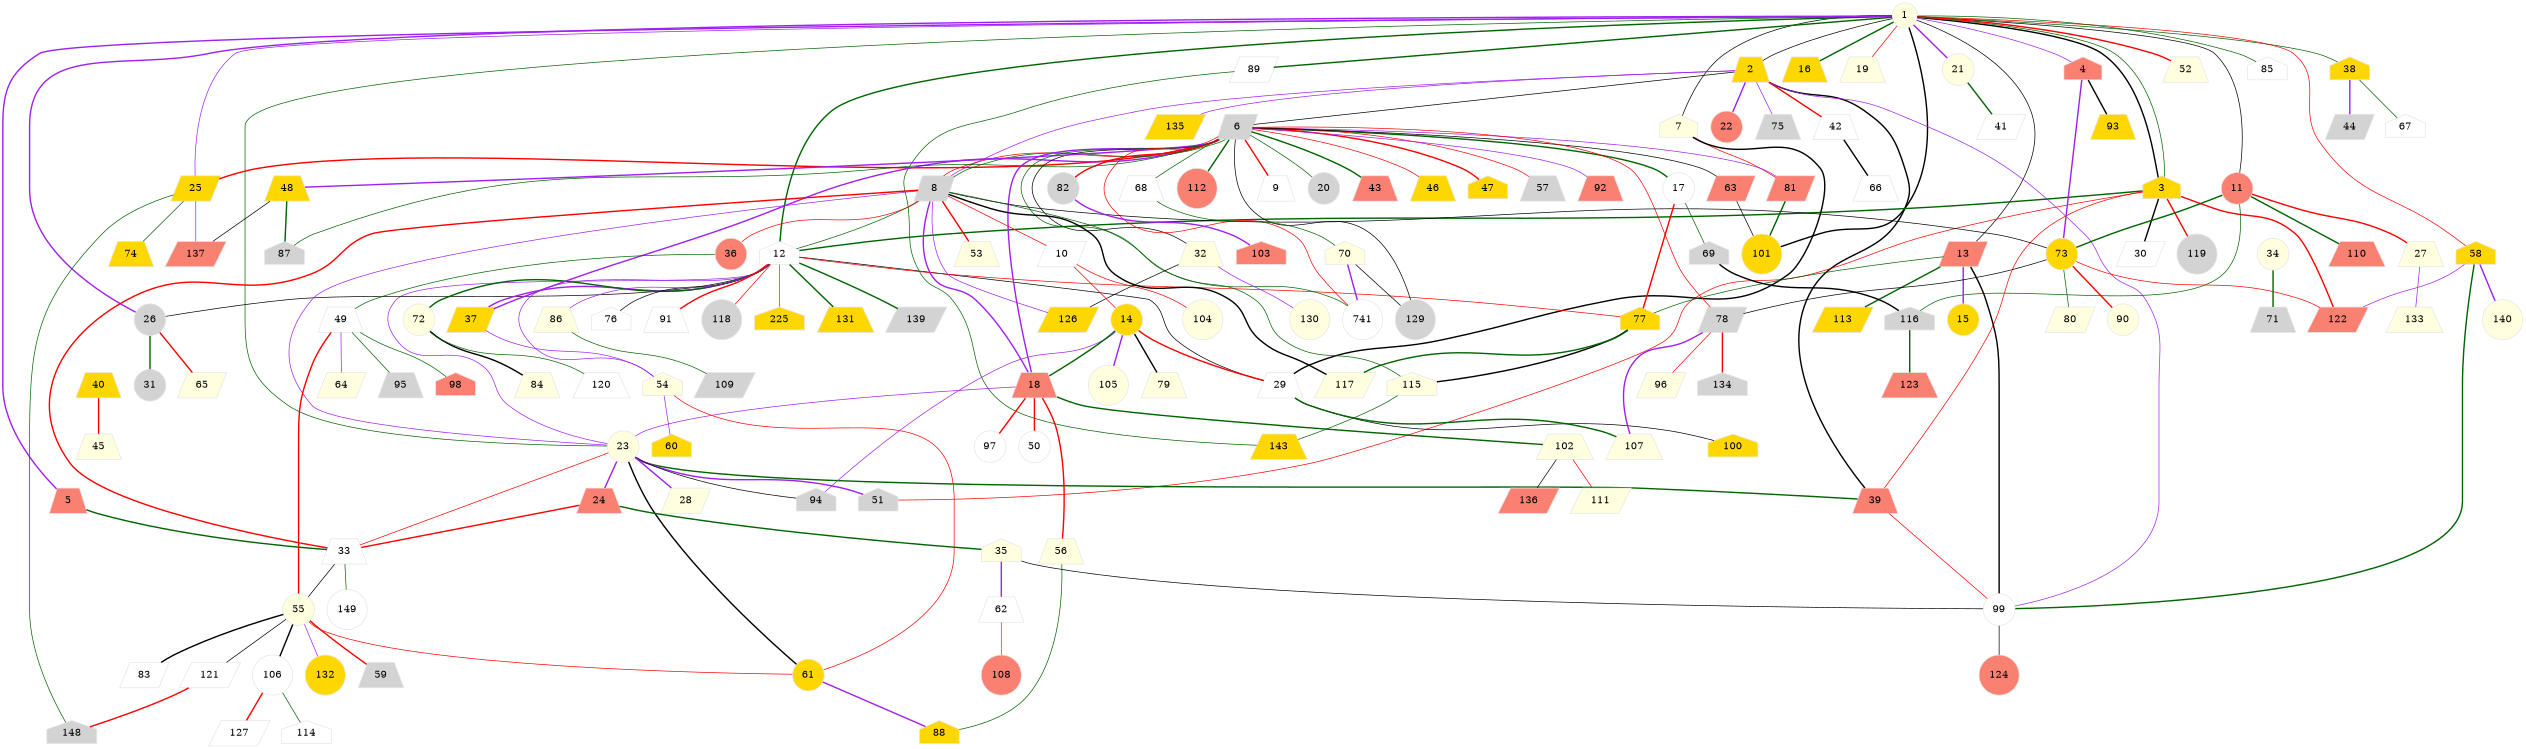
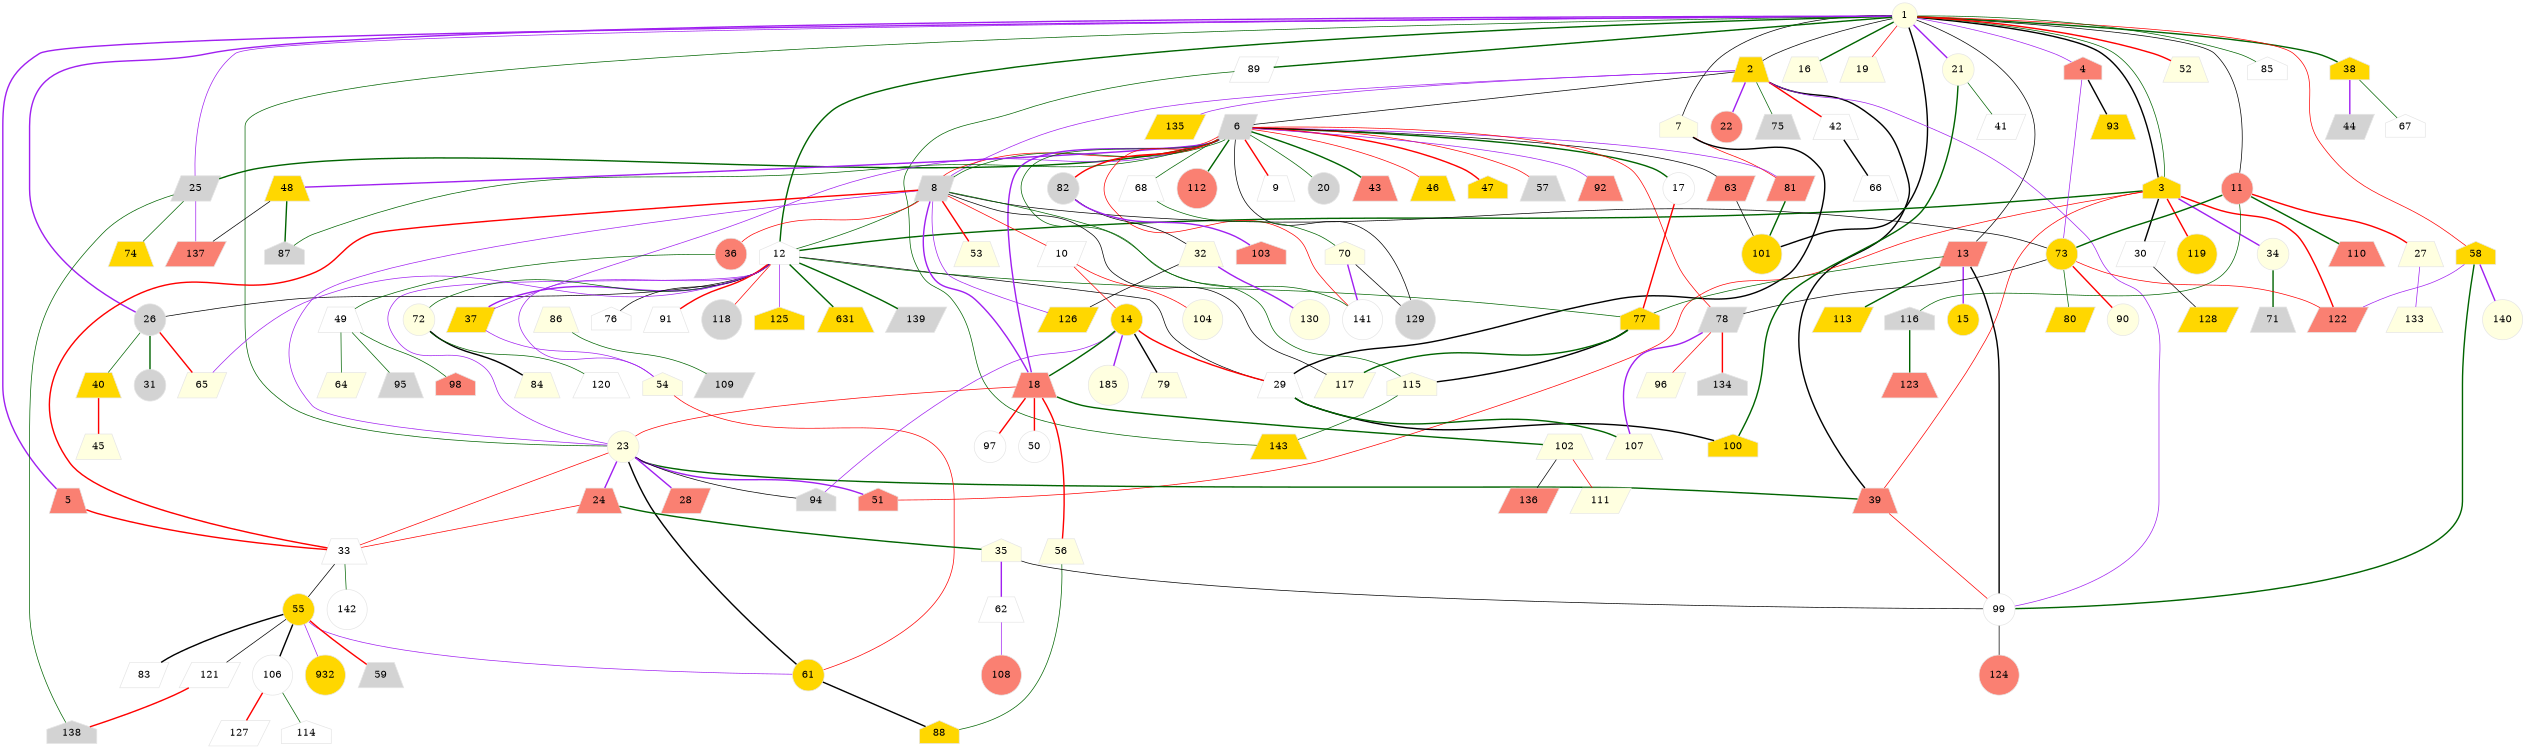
(2129, 30) -> (2129, 30)
(1805, 70) -> (1805, 70)
(1764, 98) -> (1764, 98)
(1980, 98) -> (1980, 98)
(2073, 159) -> (2073, 159)
(719, 164) -> (719, 164)
(1036, 176) -> (1130, 222)
(848, 183) -> (848, 183)
(196, 188) -> (196, 188)
none -> (2219, 222)
none -> (1895, 232)
(1709, 254) -> none
(2197, 254) -> (2197, 254)
(1117, 275) -> (1117, 275)
(1244, 282) -> (1244, 282)
(1107, 284) -> (1107, 284)
(599, 286) -> (599, 286)
(670, 288) -> (481, 279)
(780, 320) -> (780, 320)
(846, 320) -> (846, 320)
(1363, 320) -> (1363, 320)
(2070, 320) -> (2070, 320)
none -> (2208, 320)
none -> (124, 353)
(341, 353) -> (341, 353)
(1108, 385) -> (1108, 385)
(824, 401) -> (824, 401)
(1503, 427) -> (1503, 427)
(672, 447) -> none
(299, 459) -> none
(686, 501) -> (686, 501)
(878, 501) -> (878, 501)
(470, 526) -> (470, 526)
(206, 536) -> (206, 536)
(299, 610) -> (299, 610)
(347, 610) -> (347, 610)
(548, 665) -> (548, 665)
(325, 675) -> (325, 675)
(874, 704) -> (874, 704)
(72, 733) -> (72, 733)
